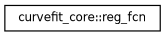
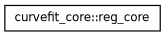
(83, 18) -> (83, 18)
